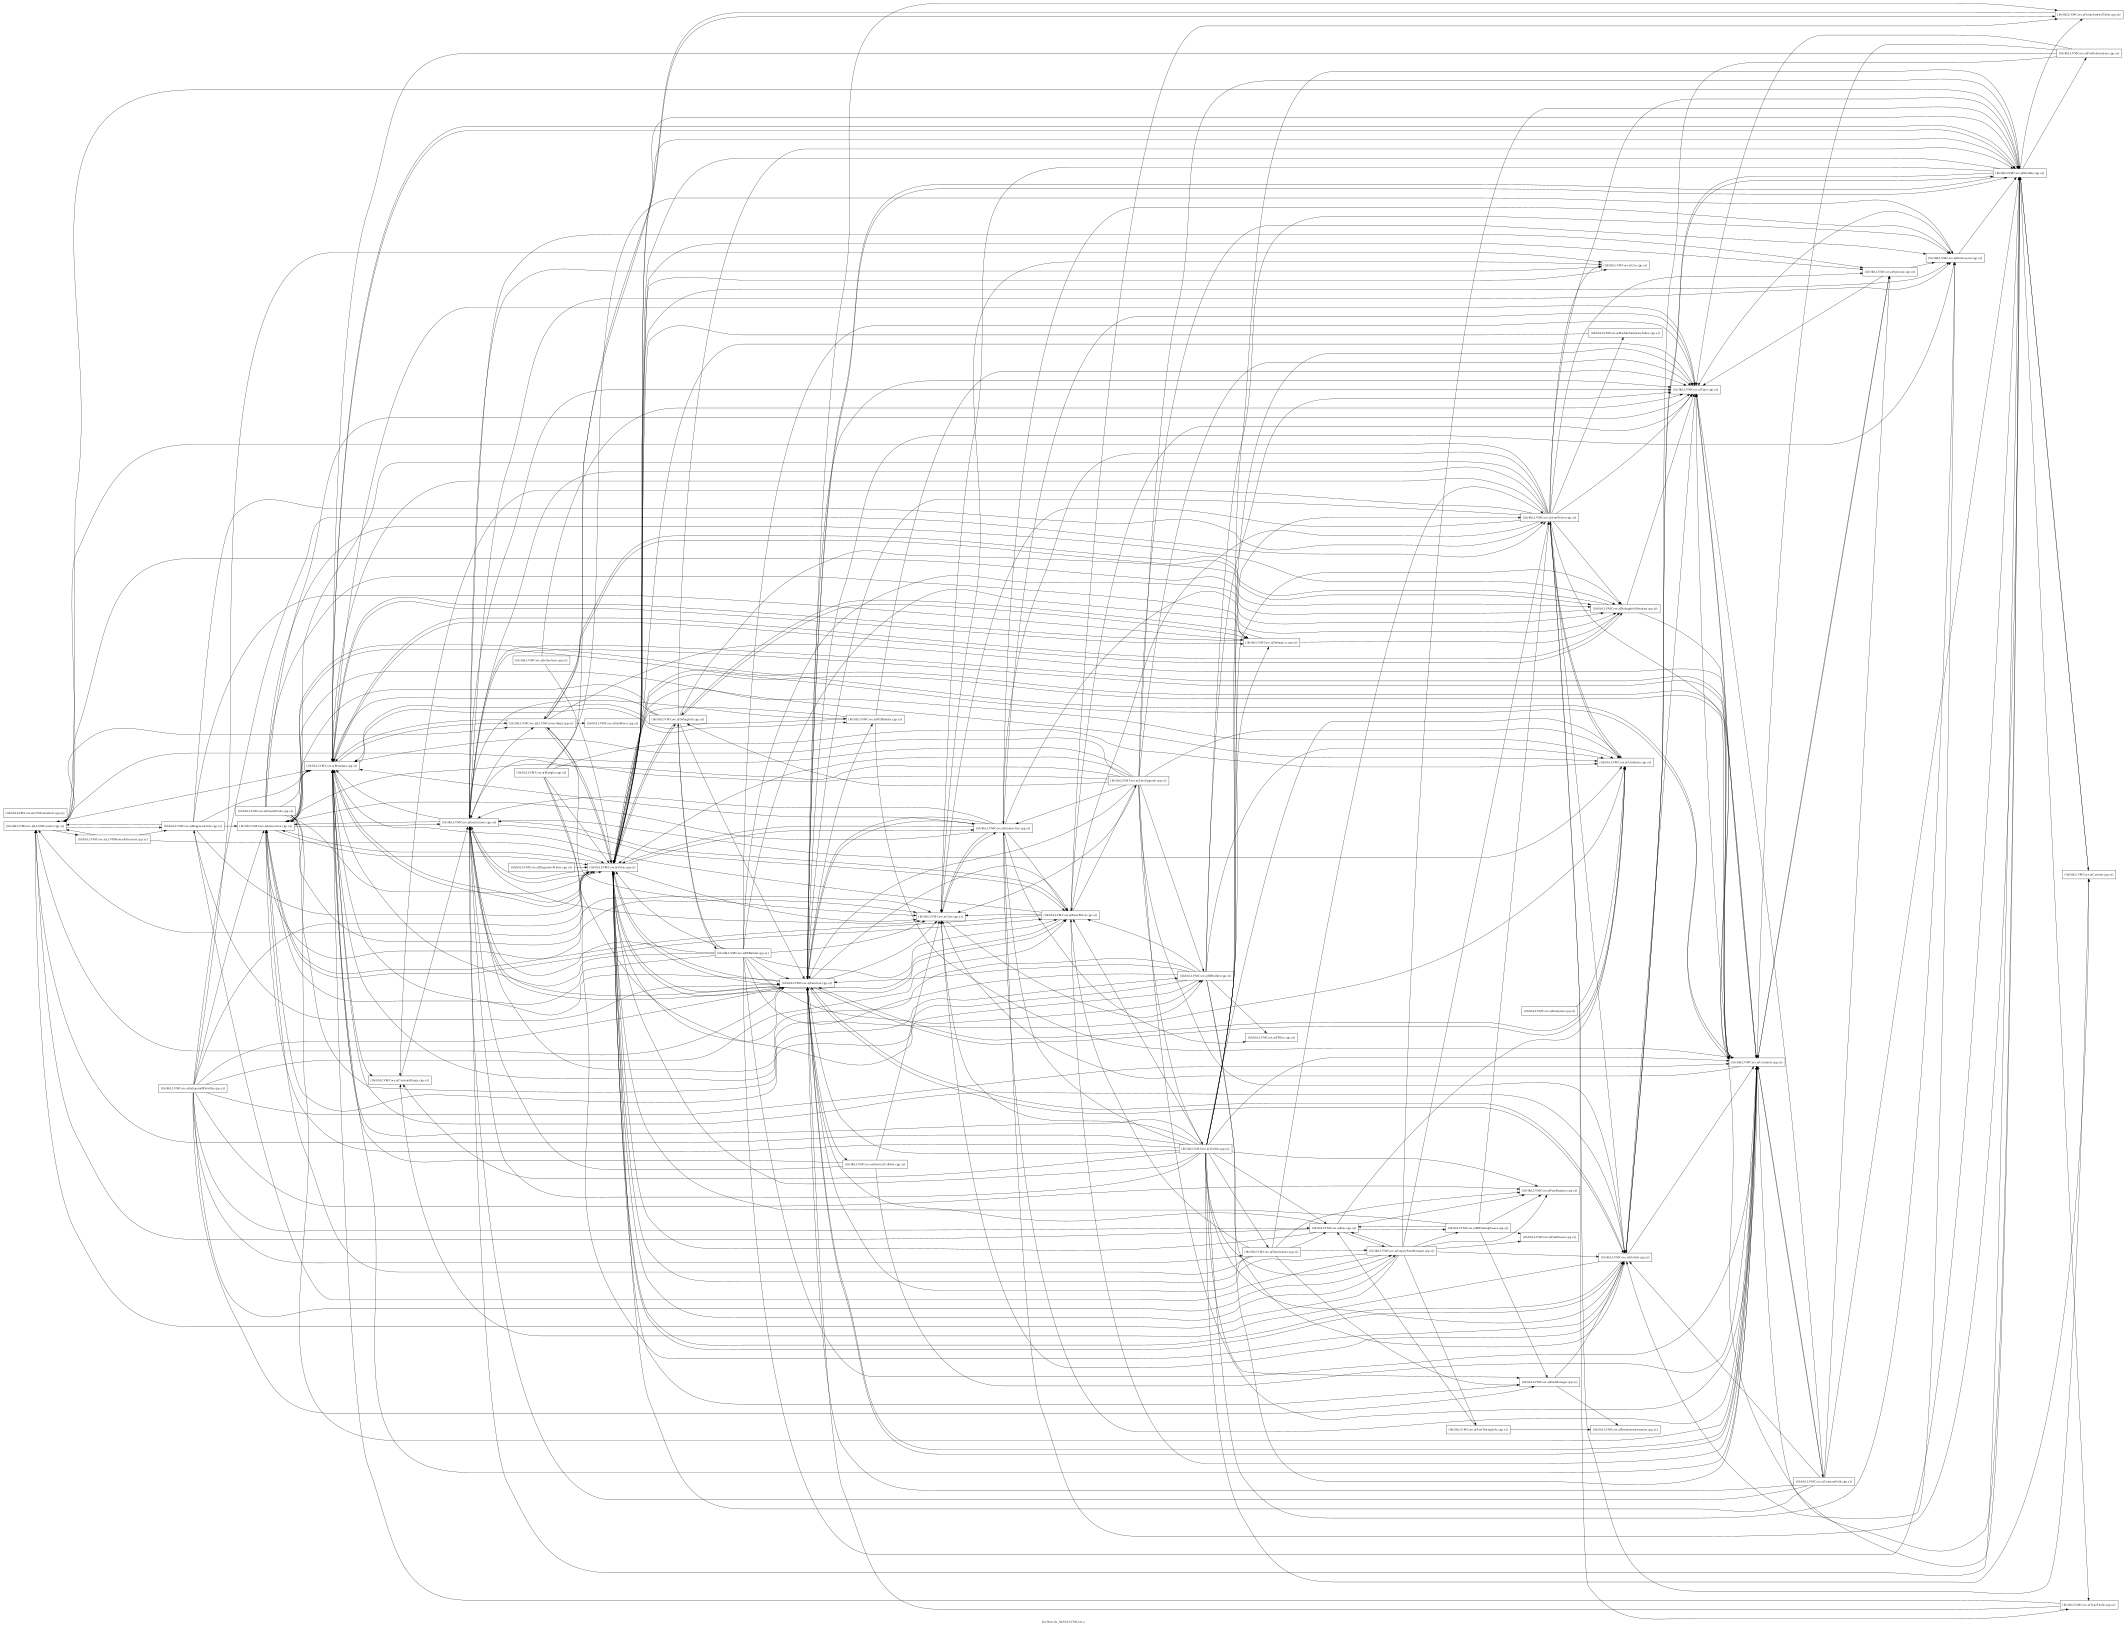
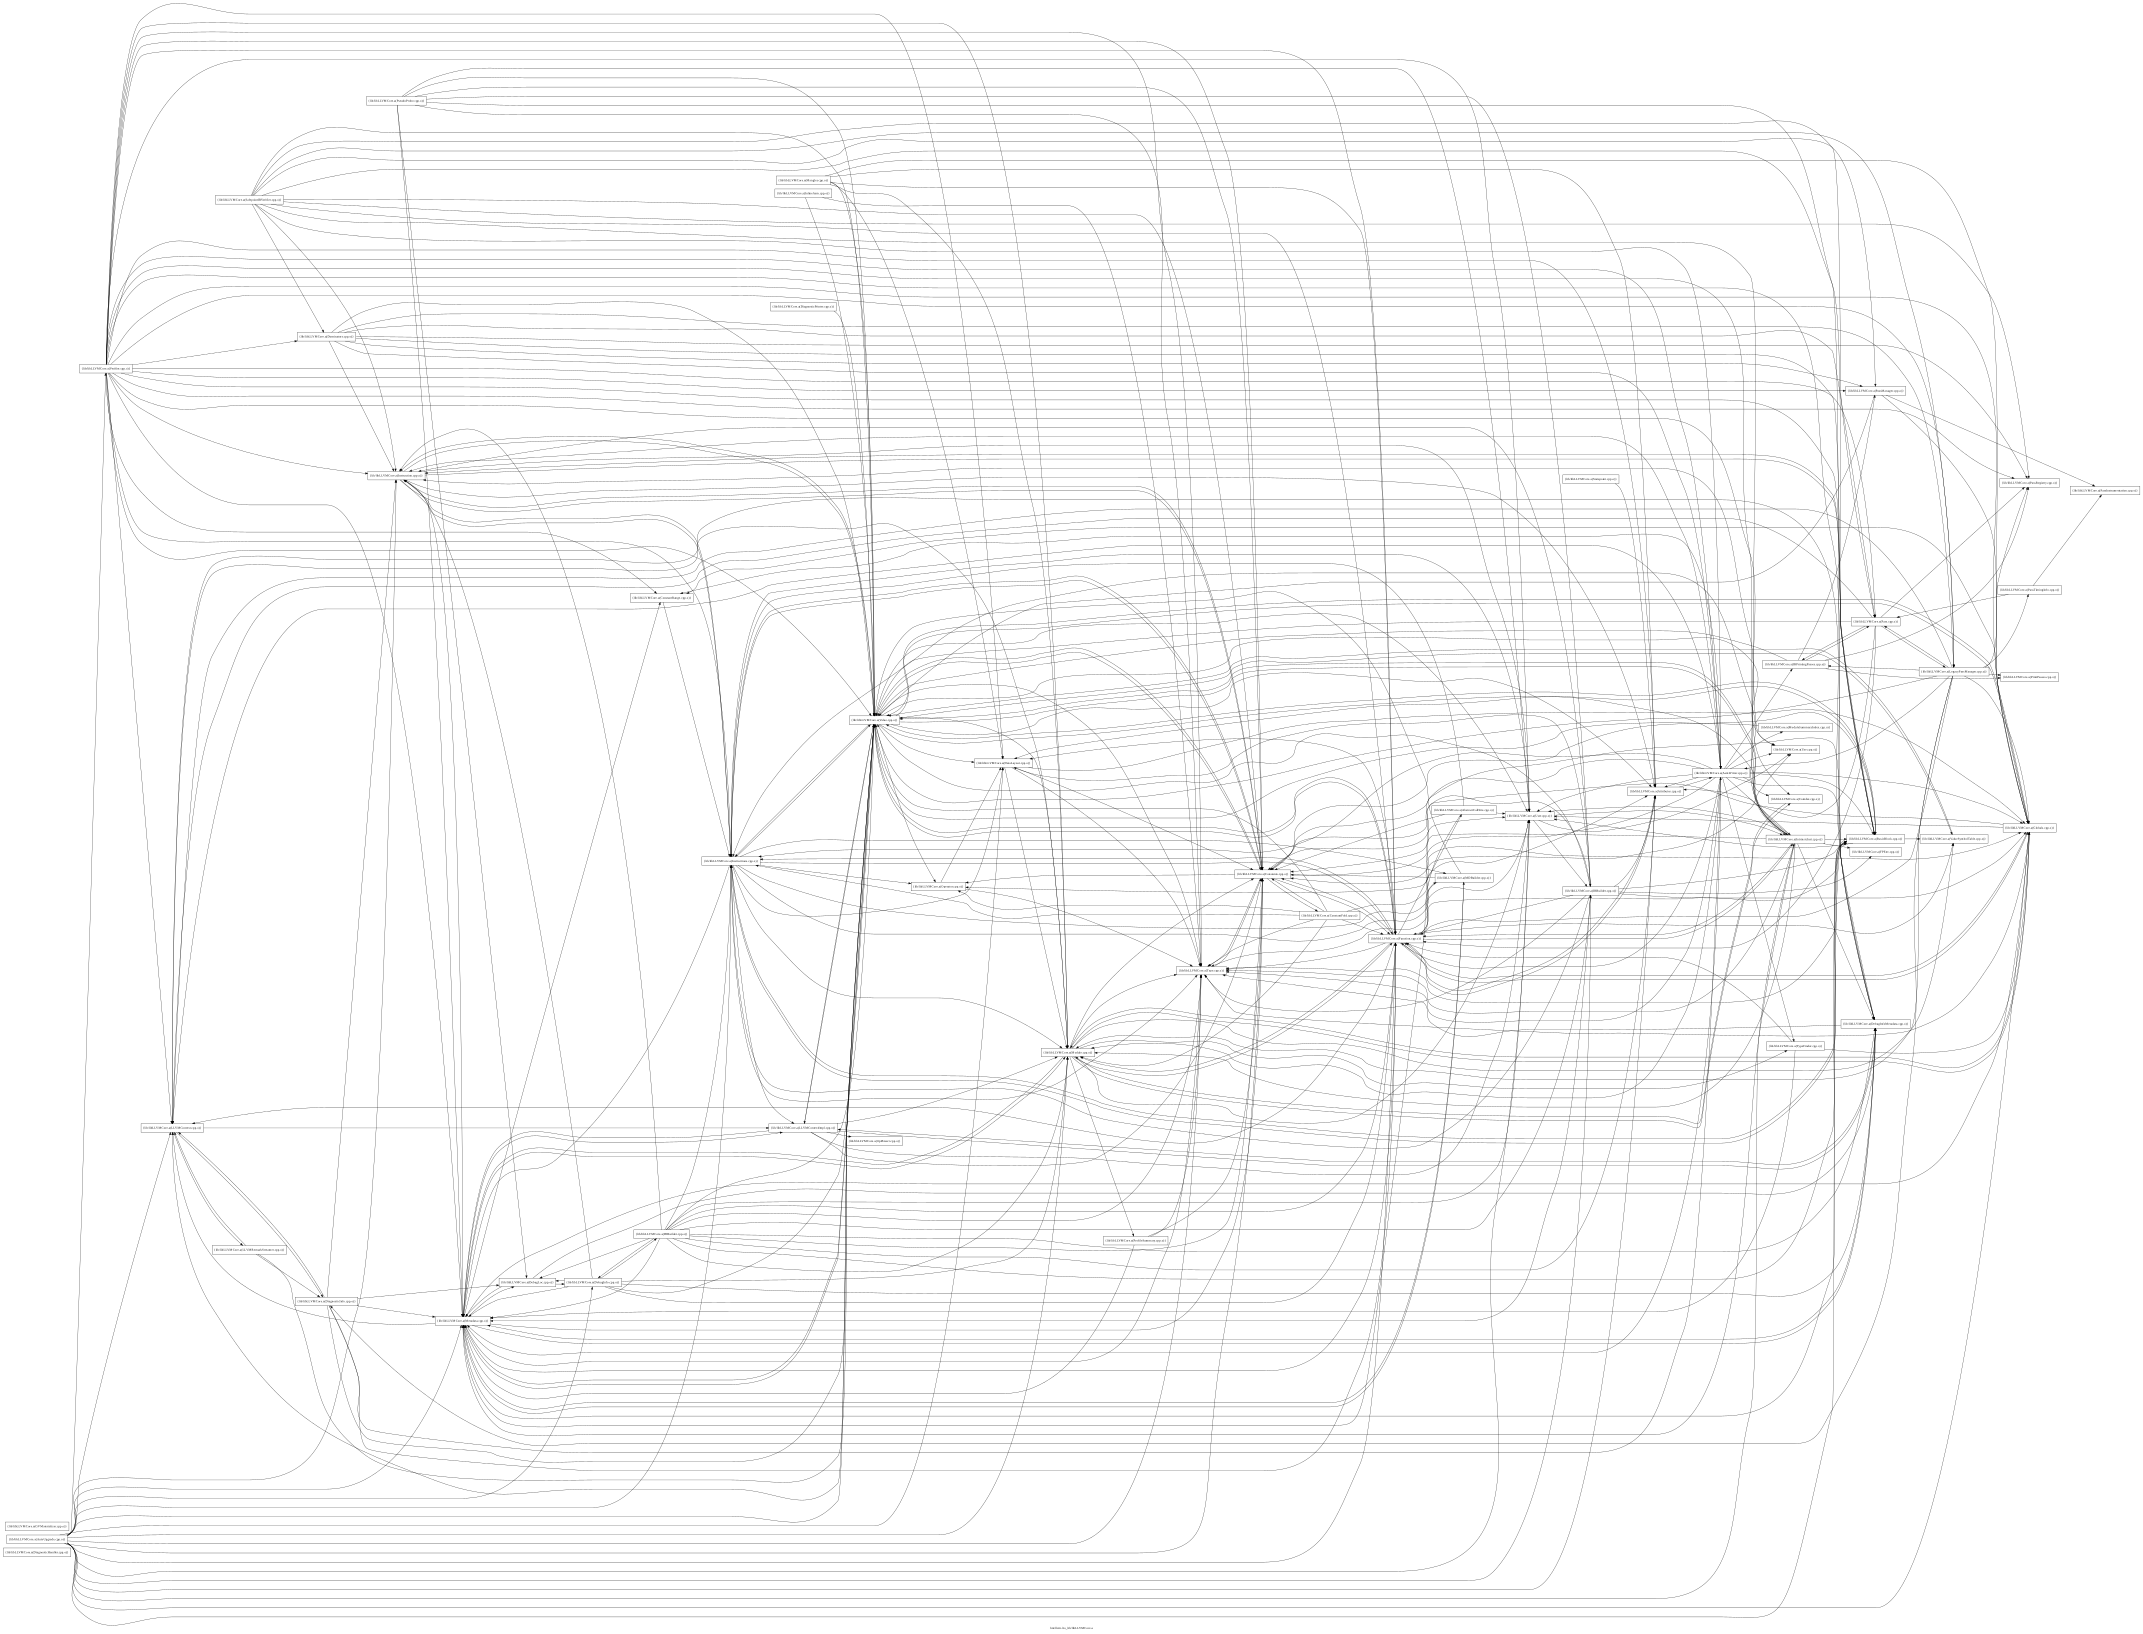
(1664, 446) -> (2001, 1020)
(1824, 666) -> (1134, 816)
(640, 792) -> none
(1104, 849) -> (1279, 1617)
(1514, 874) -> (1759, 717)
(1236, 895) -> none
none -> (37, 1552)
